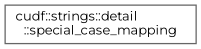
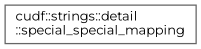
(101, 24) -> (101, 24)
